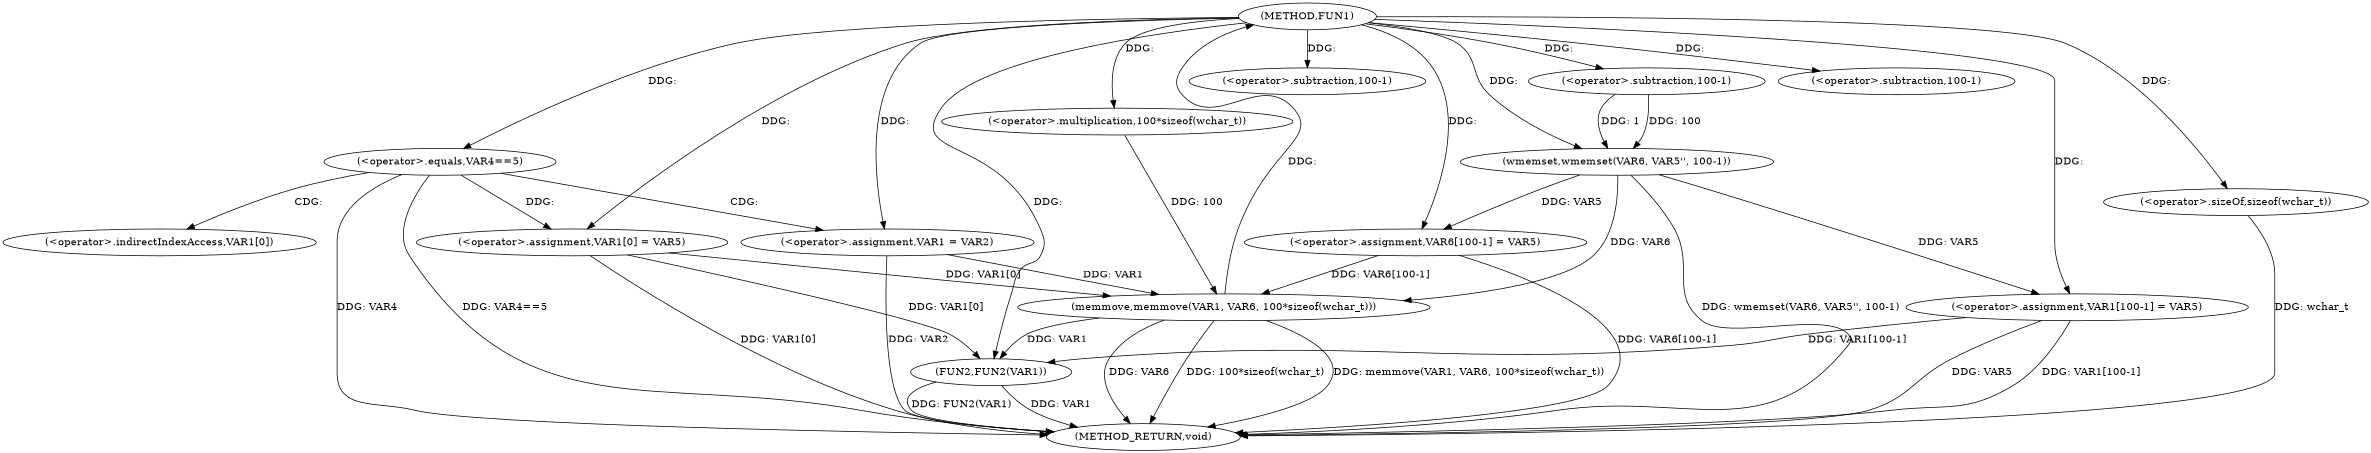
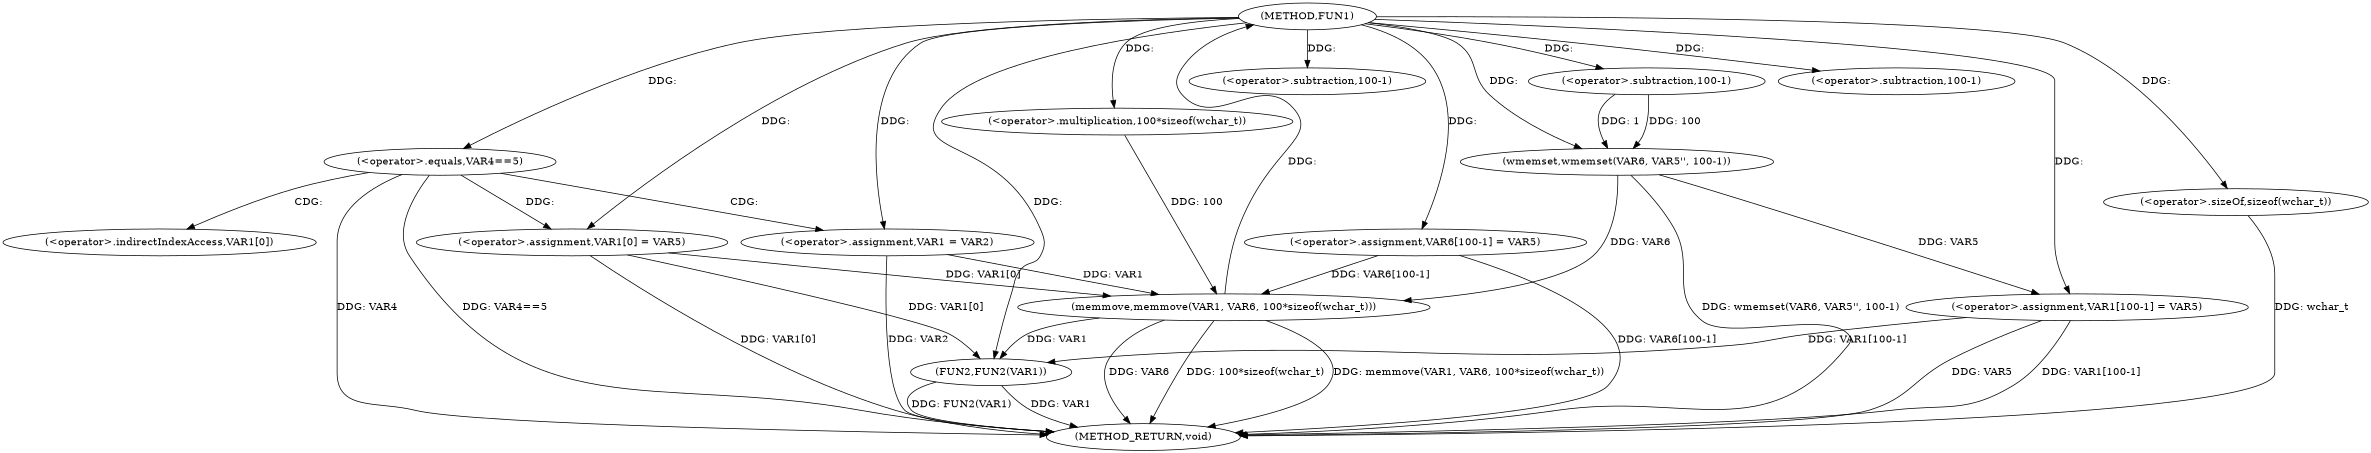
(1515, 199) -> none
